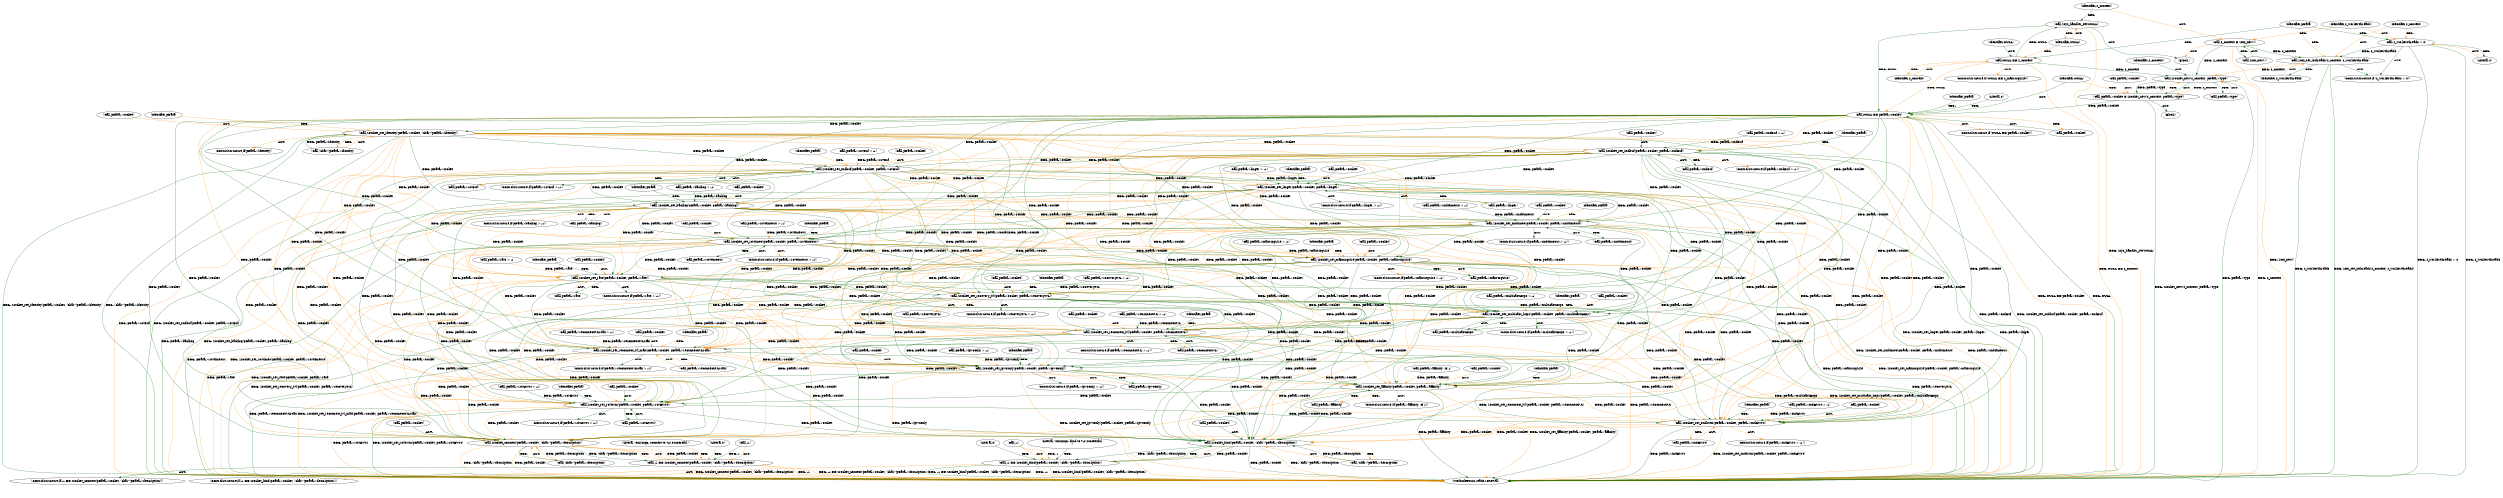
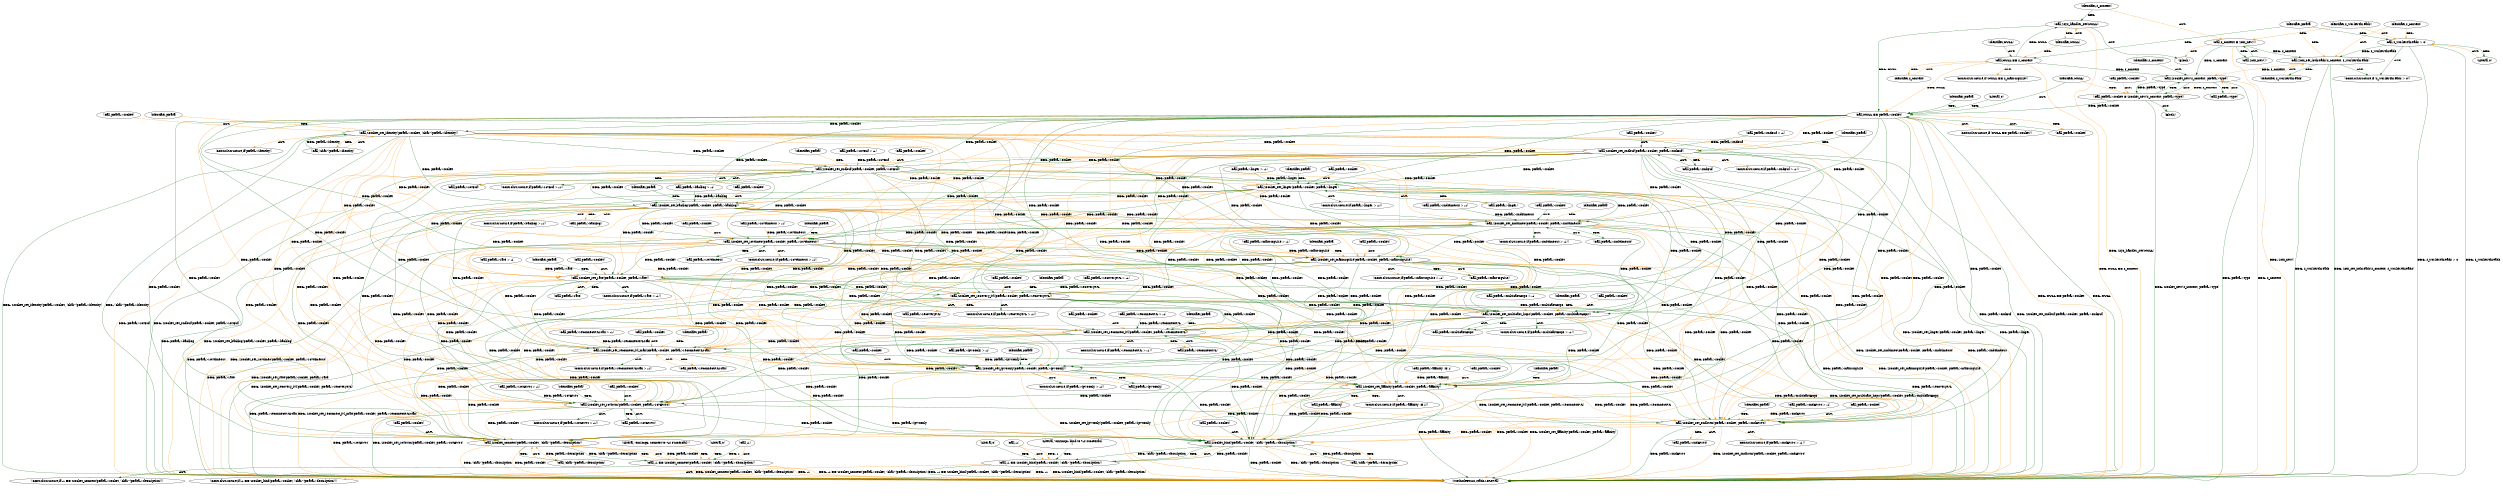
(2167, 88) -> (2167, 88)
(1771, 339) -> (1771, 339)
